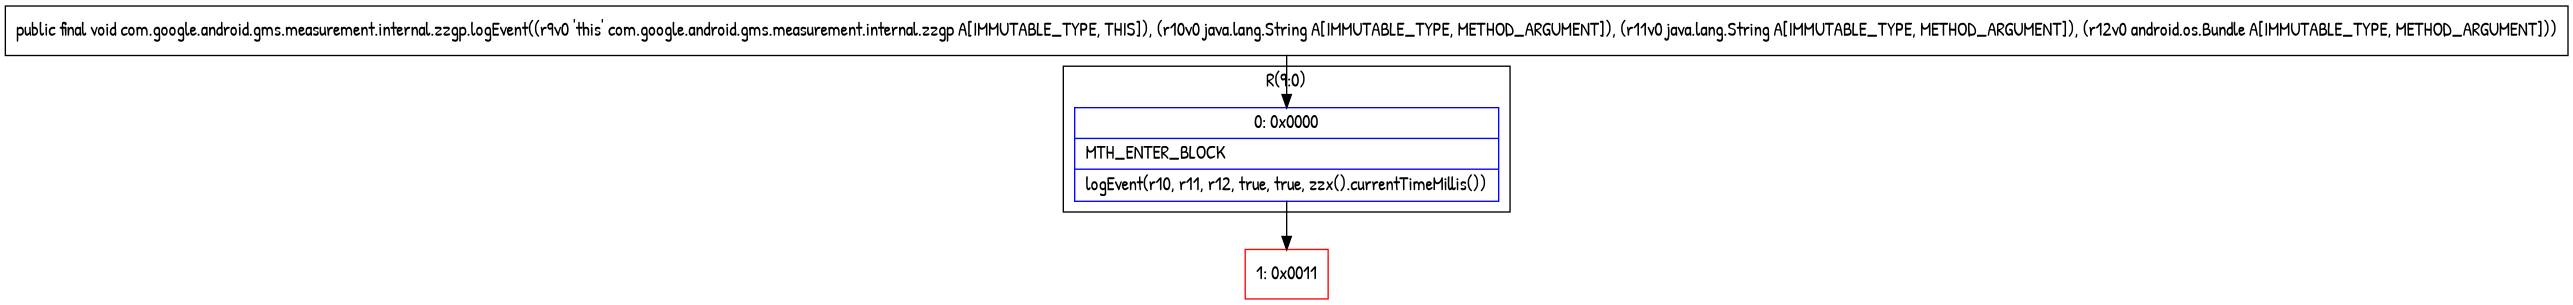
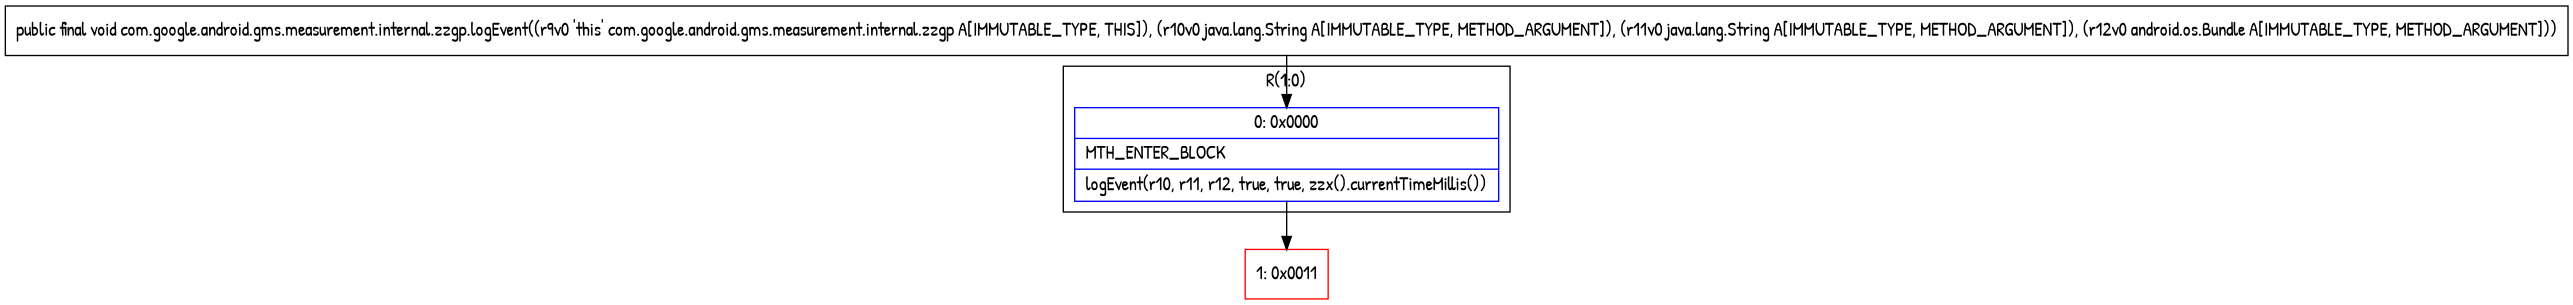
(1287, 82) -> (1287, 82)
